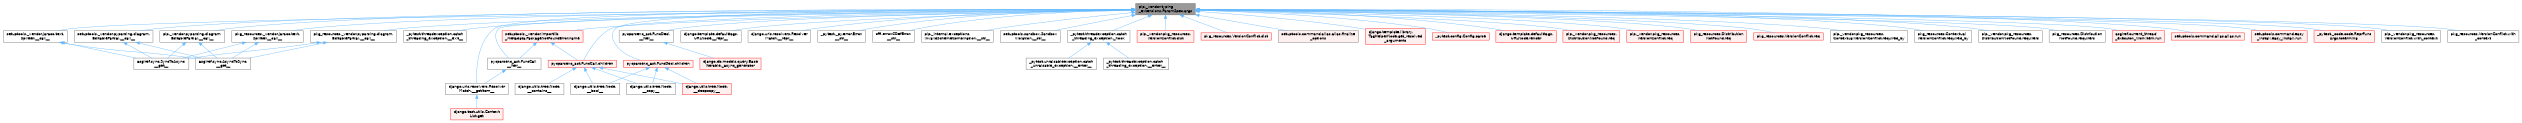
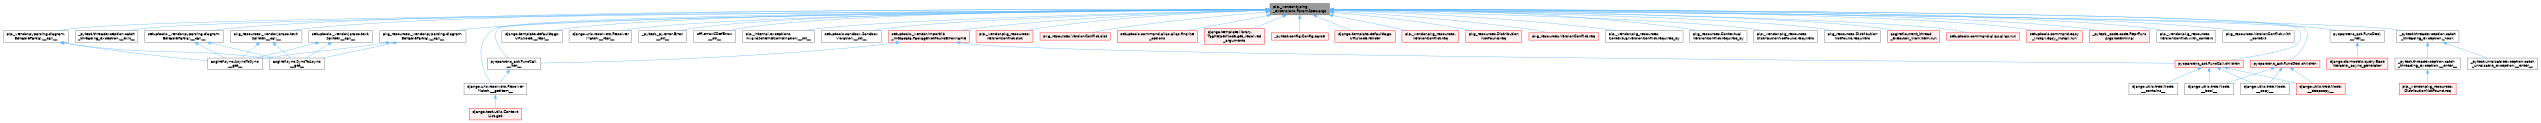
(595, 15) -> none
(1432, 19) -> (2428, 78)
(1318, 36) -> (1157, 36)
